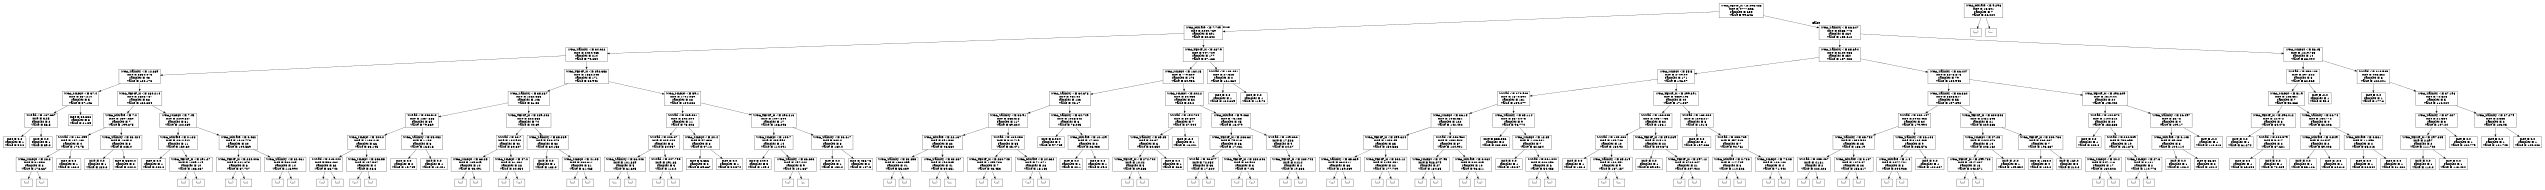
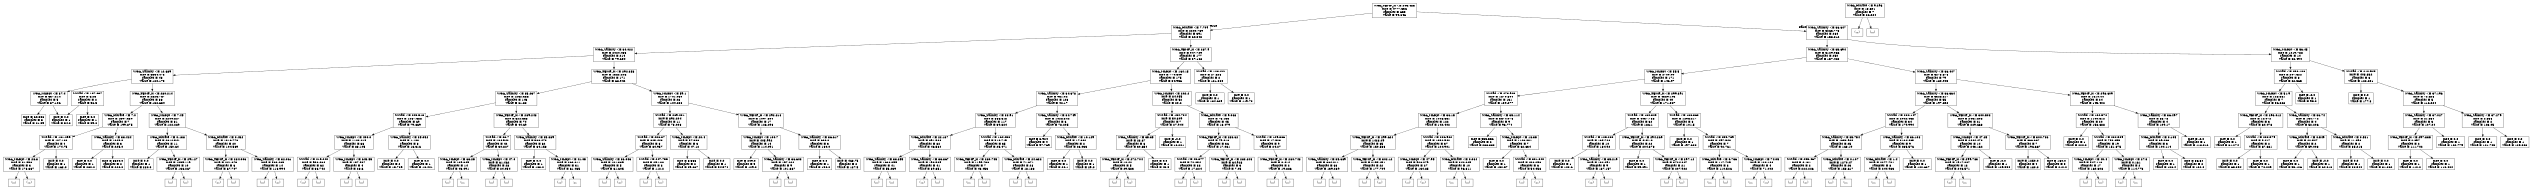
(62, 109) -> (55, 109)
